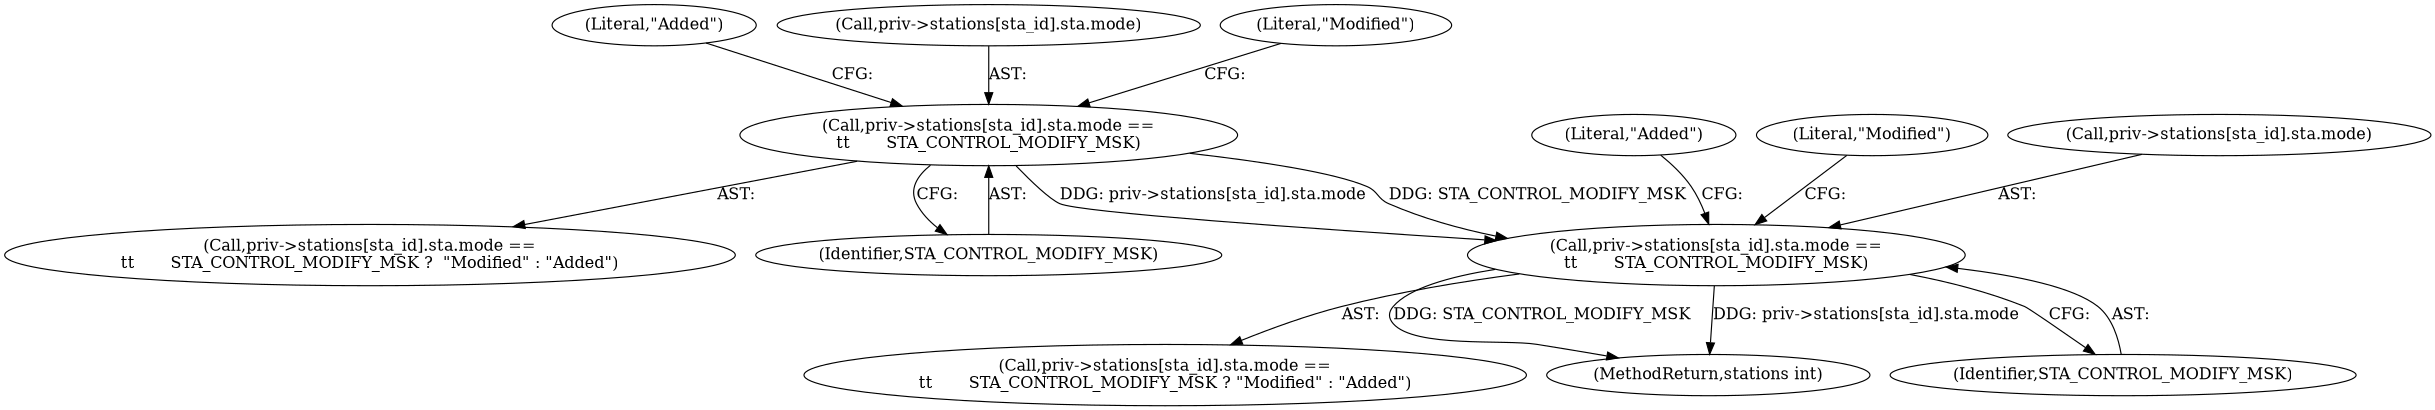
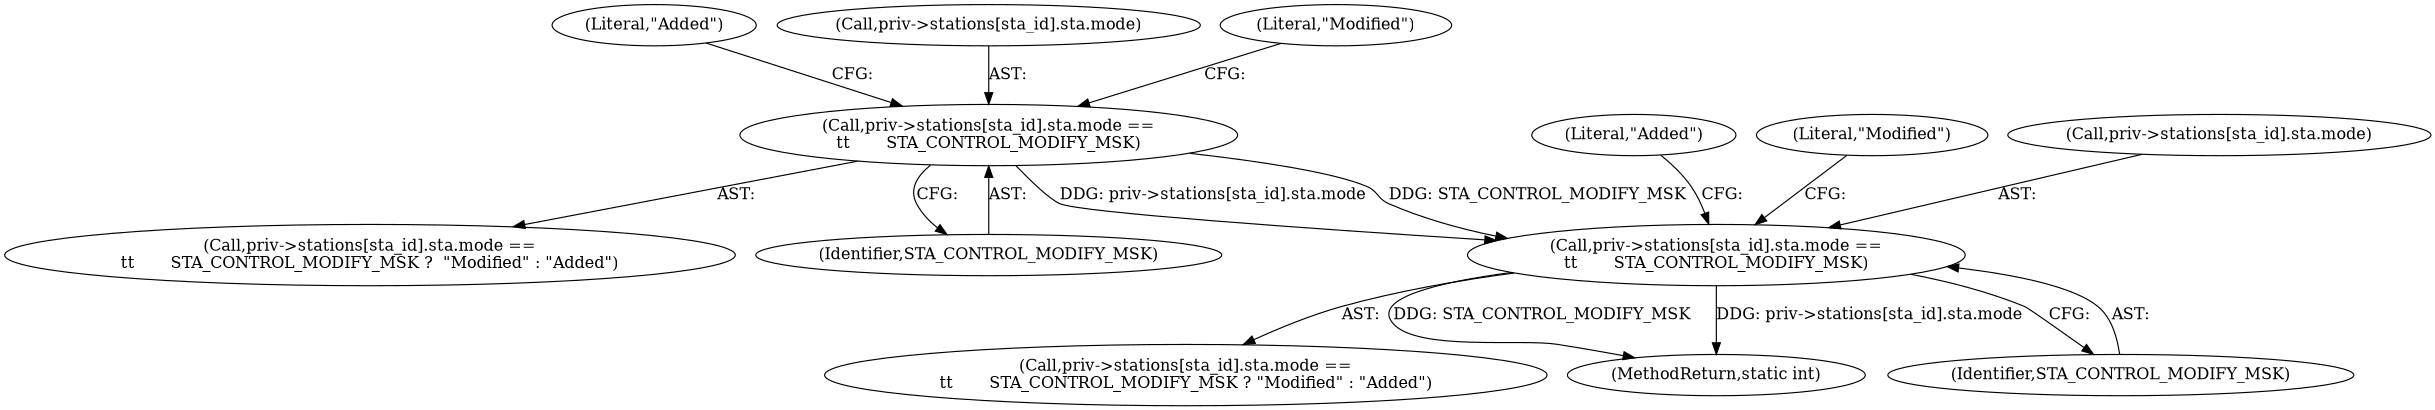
(1708, 375) -> (1716, 375)
